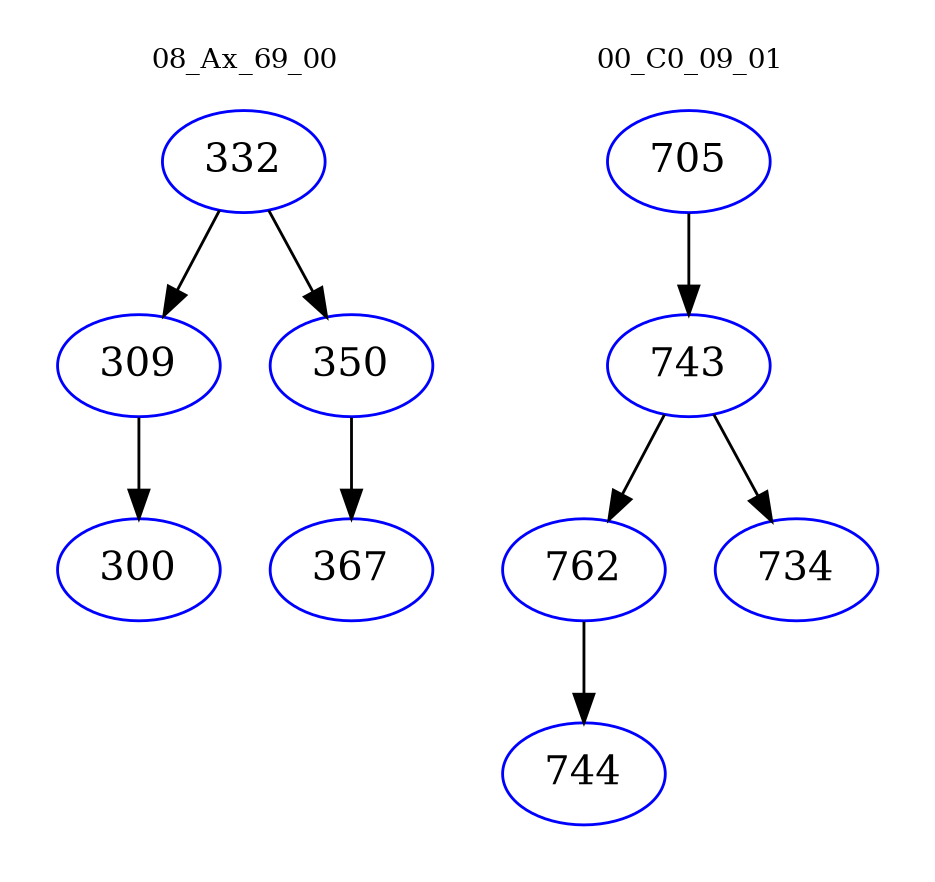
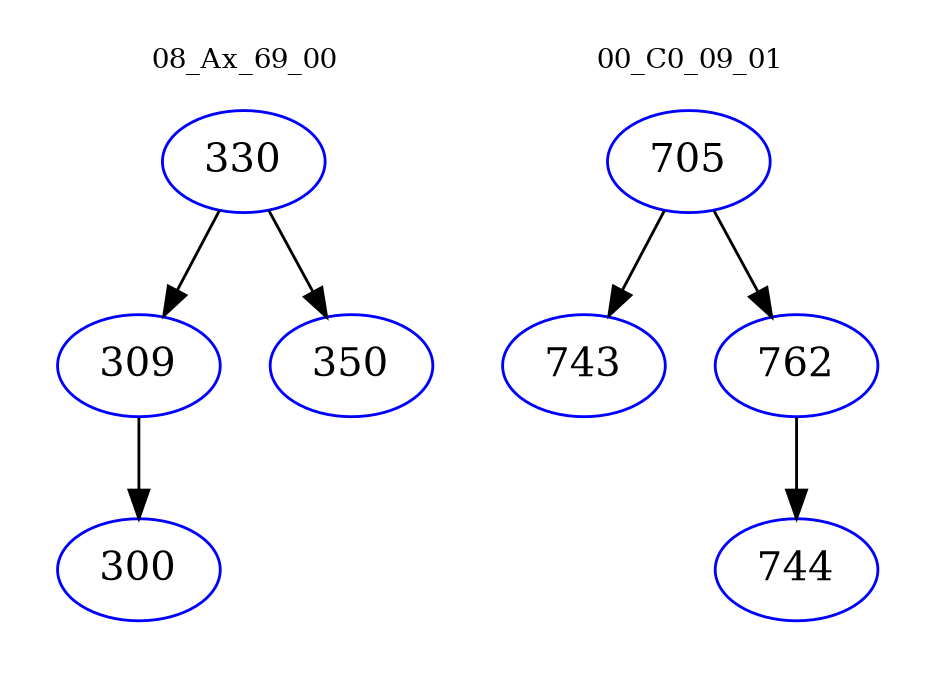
(244, 162) -> (244, 162)
(643, 454) -> (736, 251)
(352, 570) -> none
(797, 570) -> none
